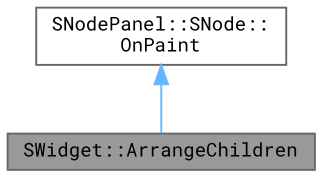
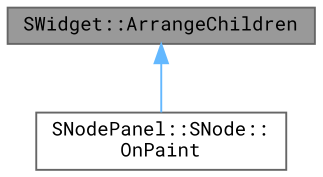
(161, 109) -> (161, 88)
